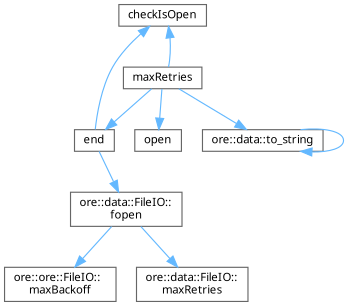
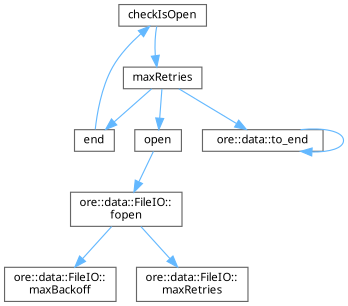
(170, 53) -> (155, 41)
(263, 140) -> (263, 140)
(106, 167) -> (146, 167)
(60, 284) -> (60, 284)
